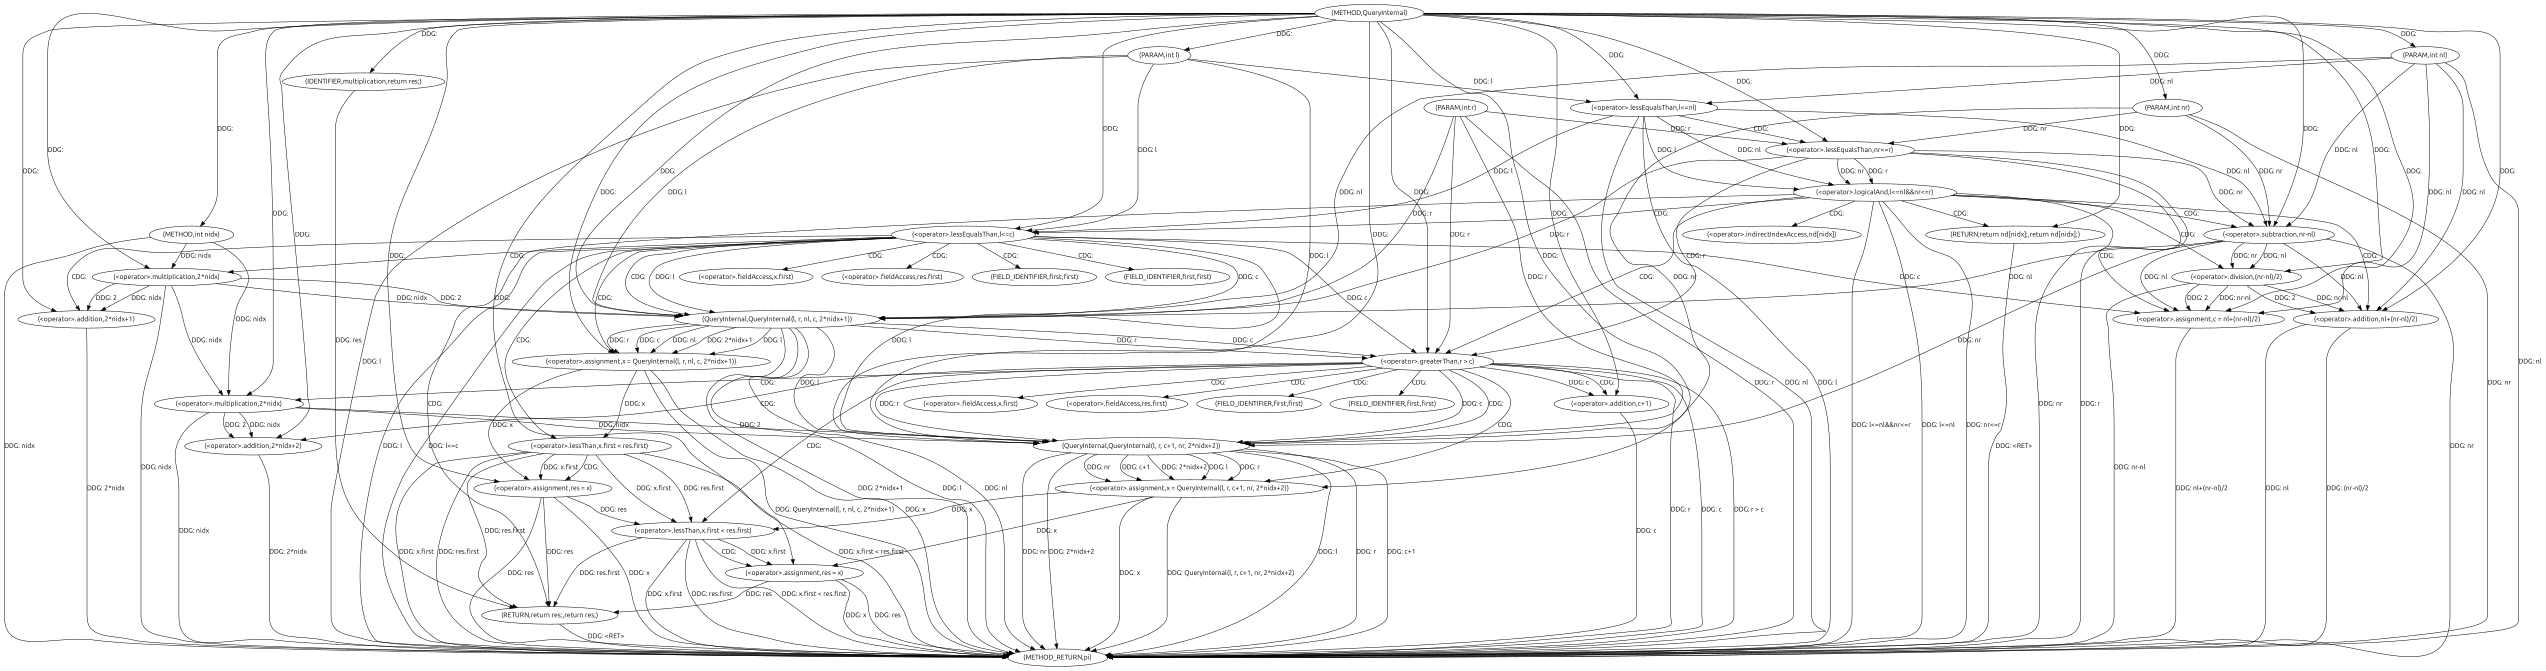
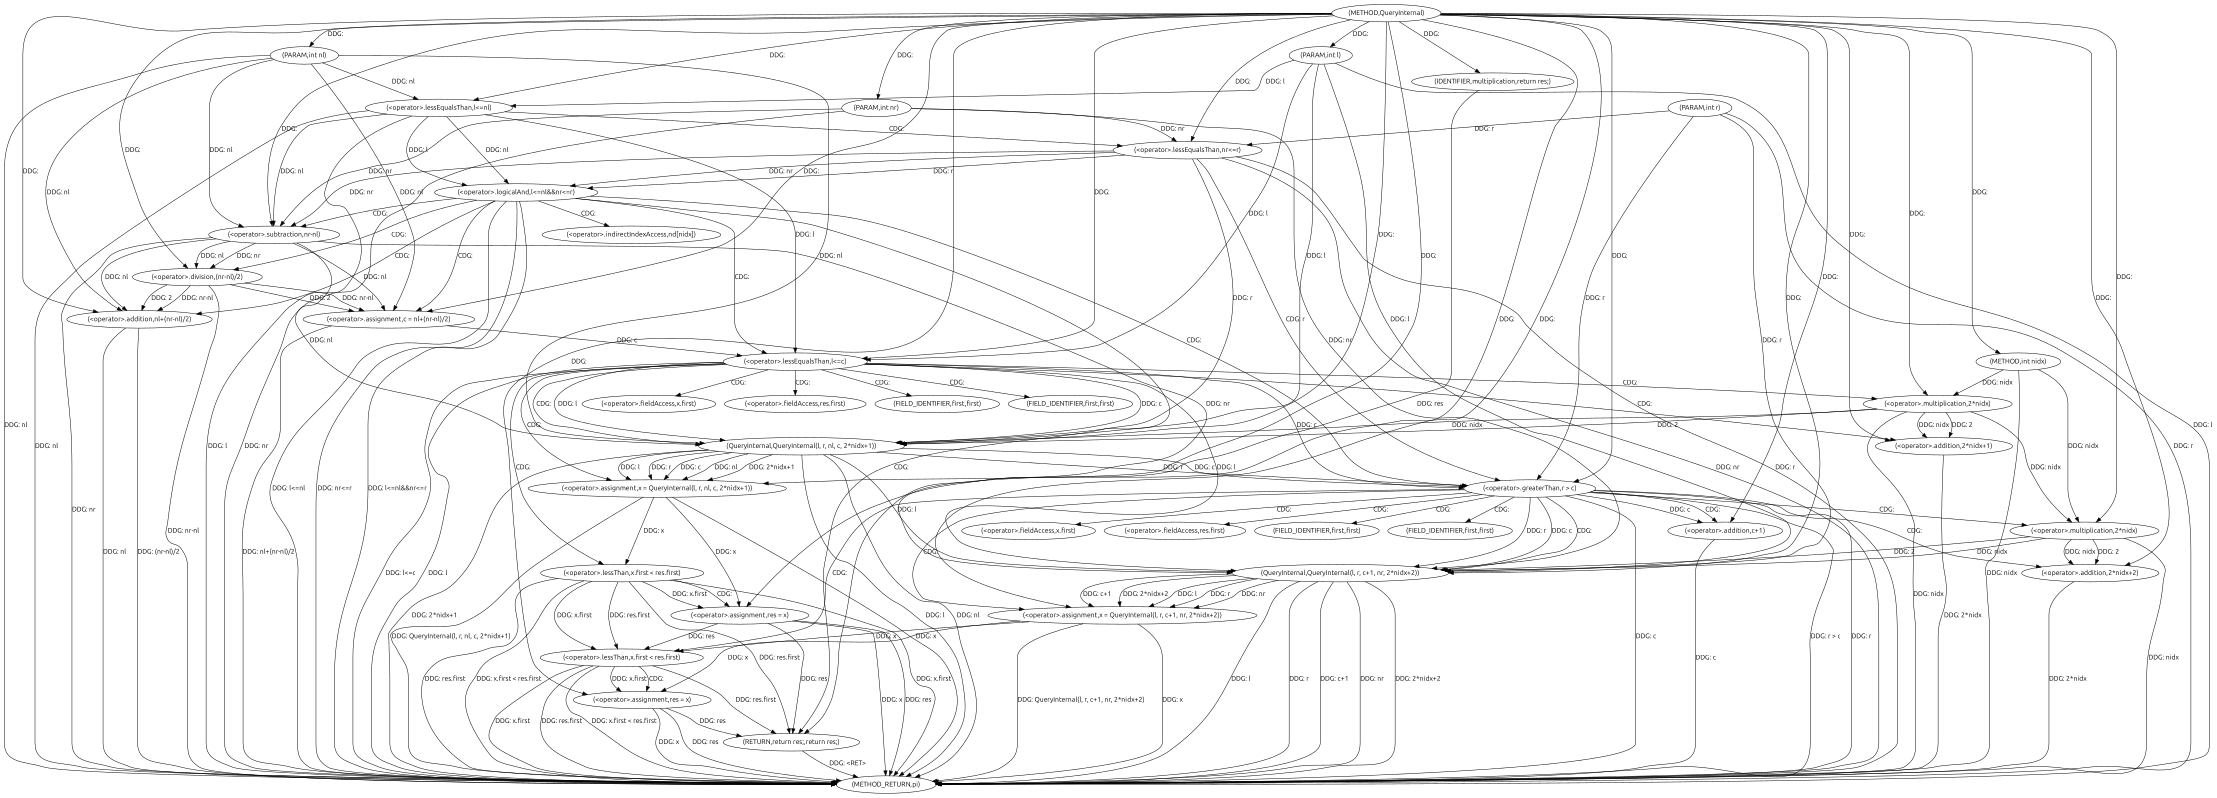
(2015, 235) -> none
(1614, 250) -> (592, 341)
(1283, 300) -> none
